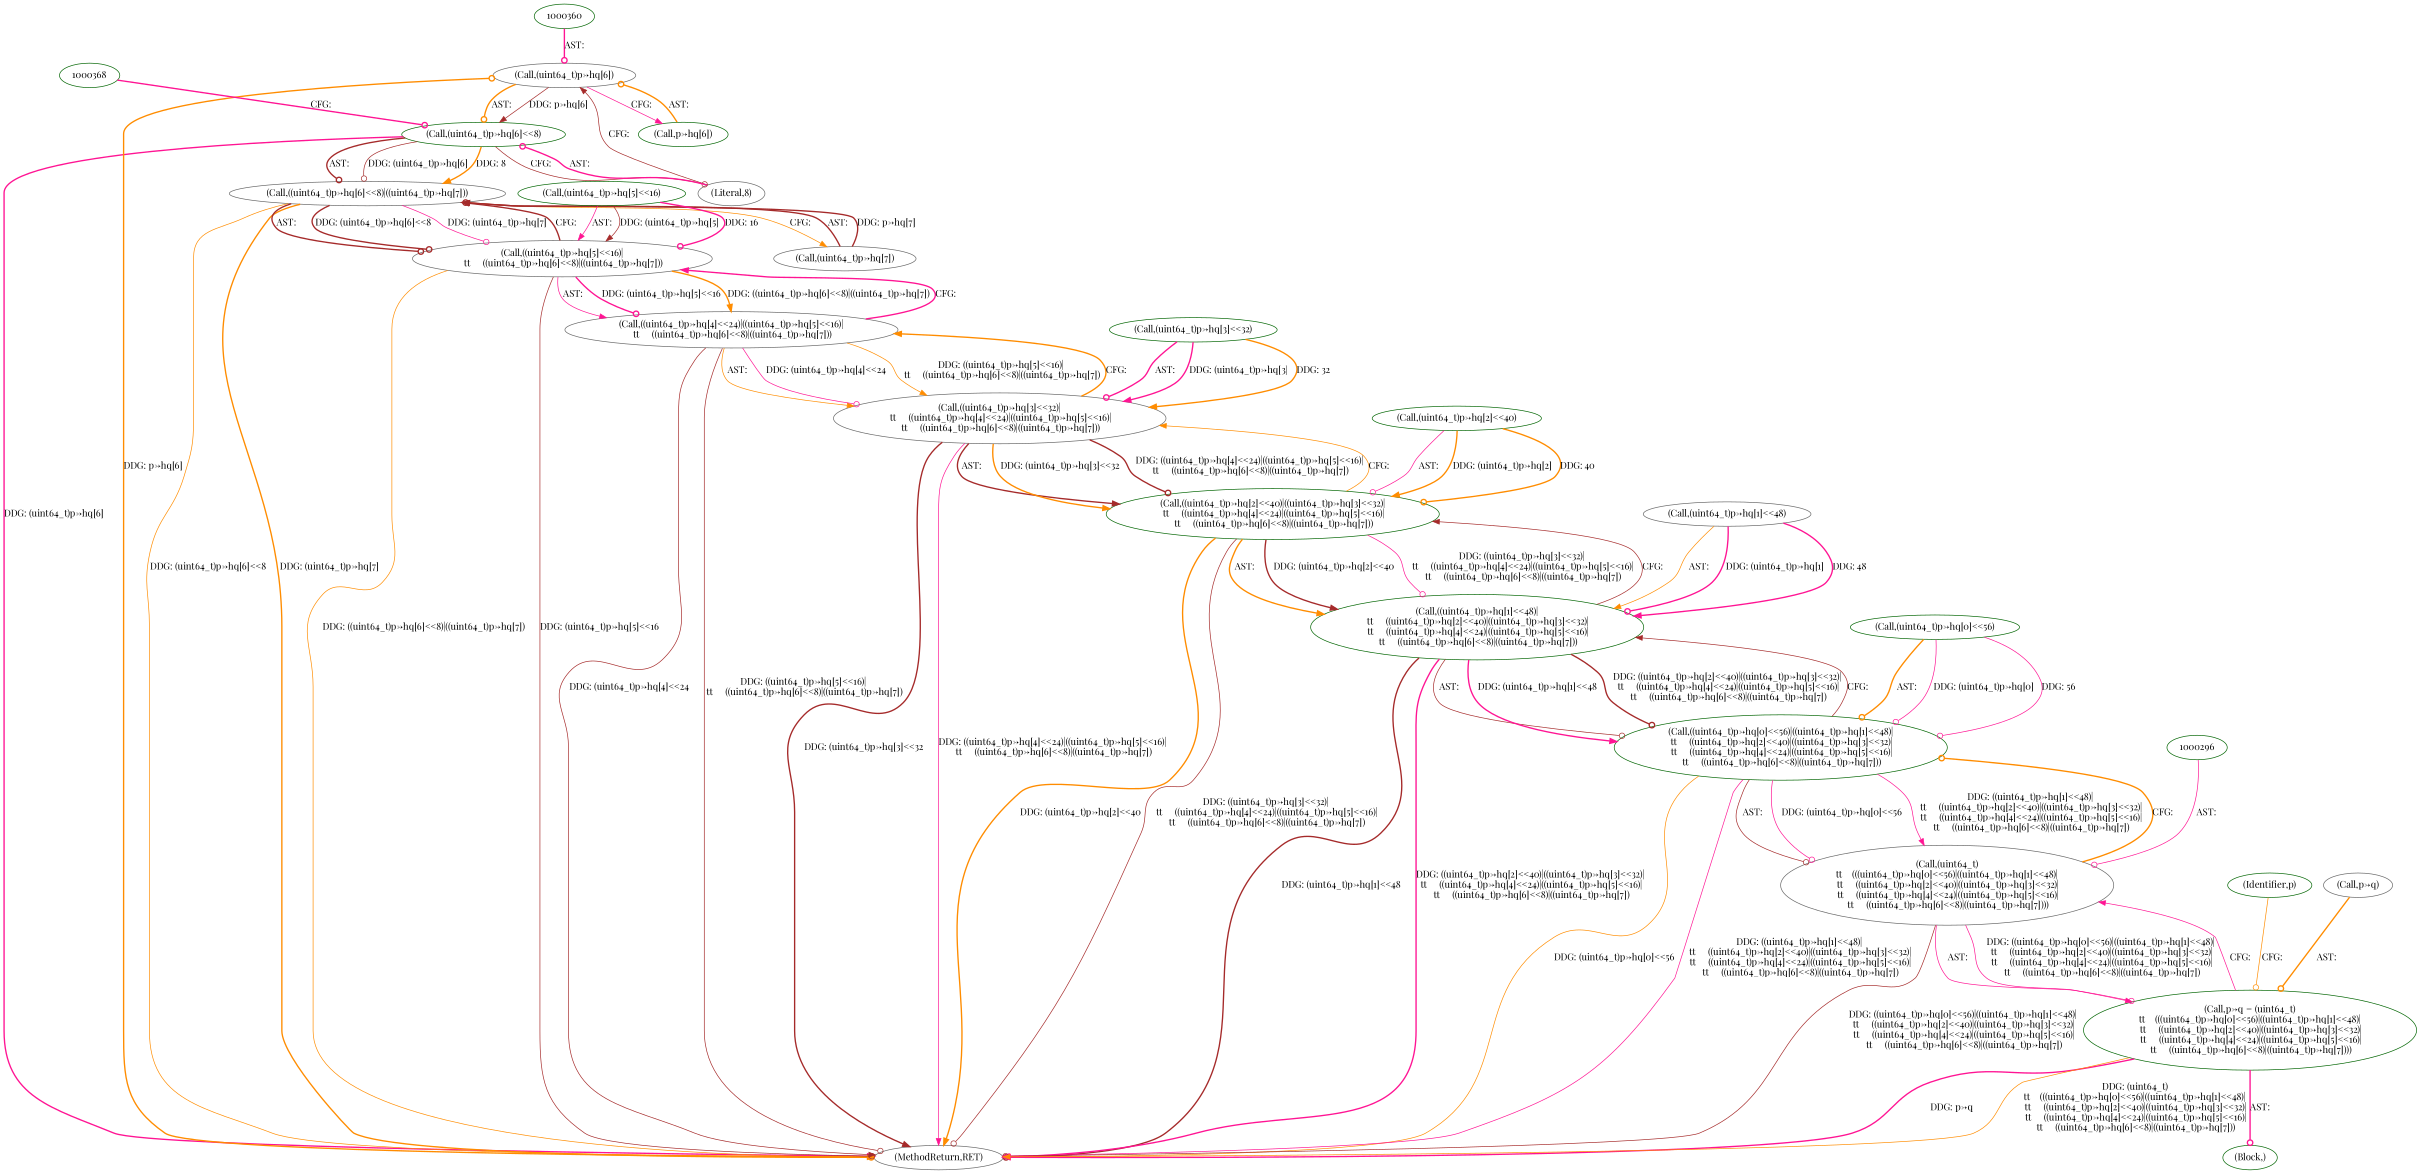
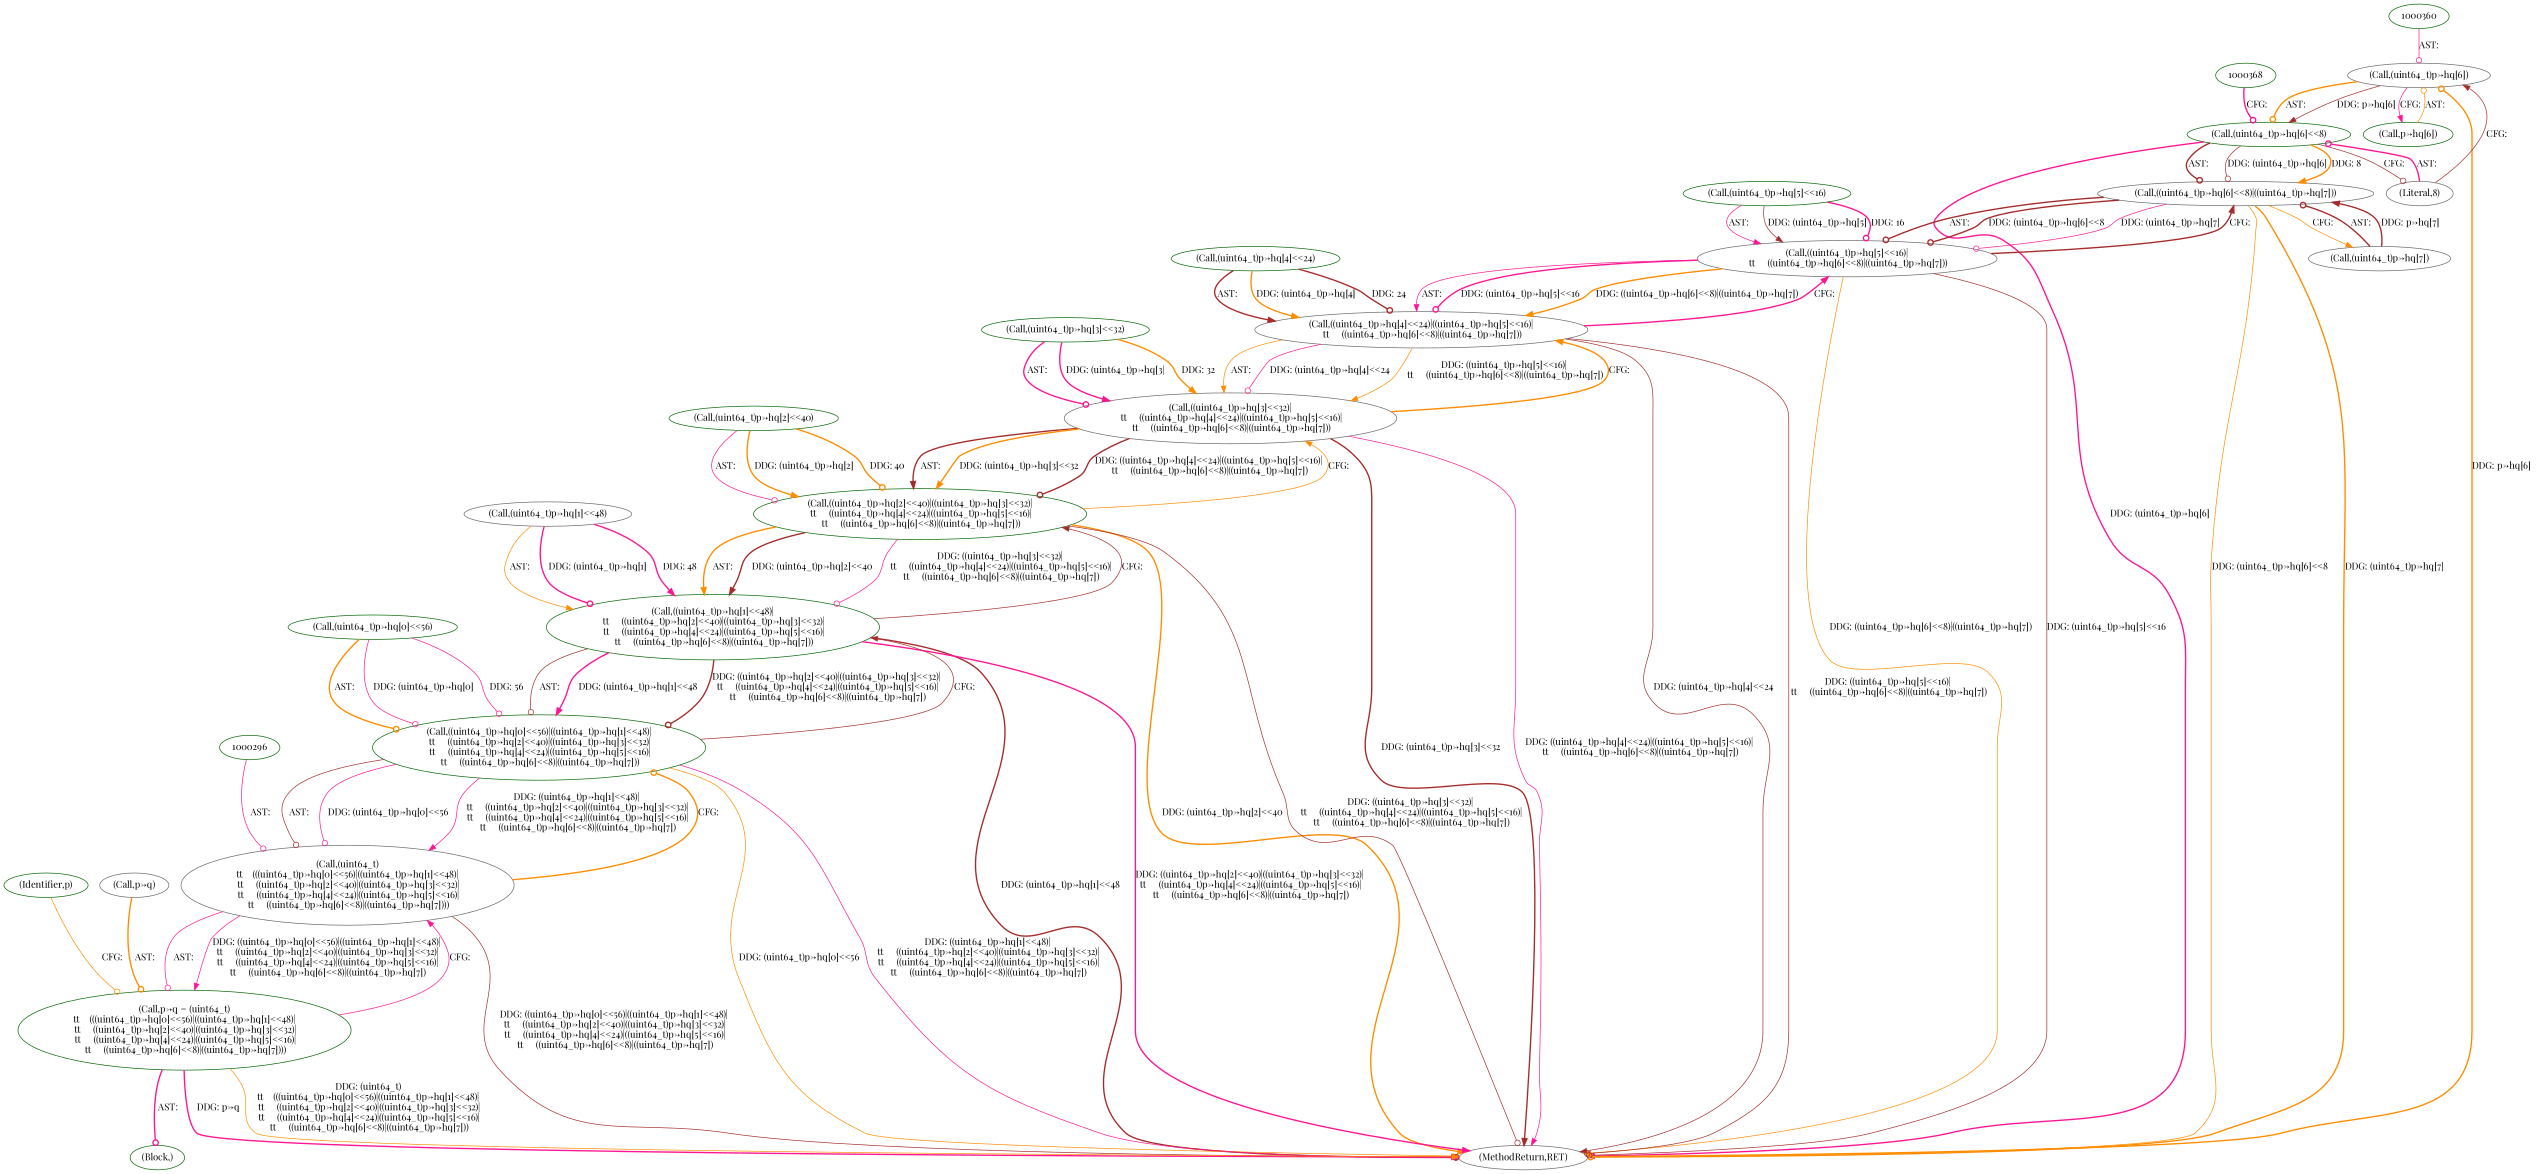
(564, 43) -> (2419, 43)
(654, 98) -> (2424, 109)
none -> (1256, 259)
